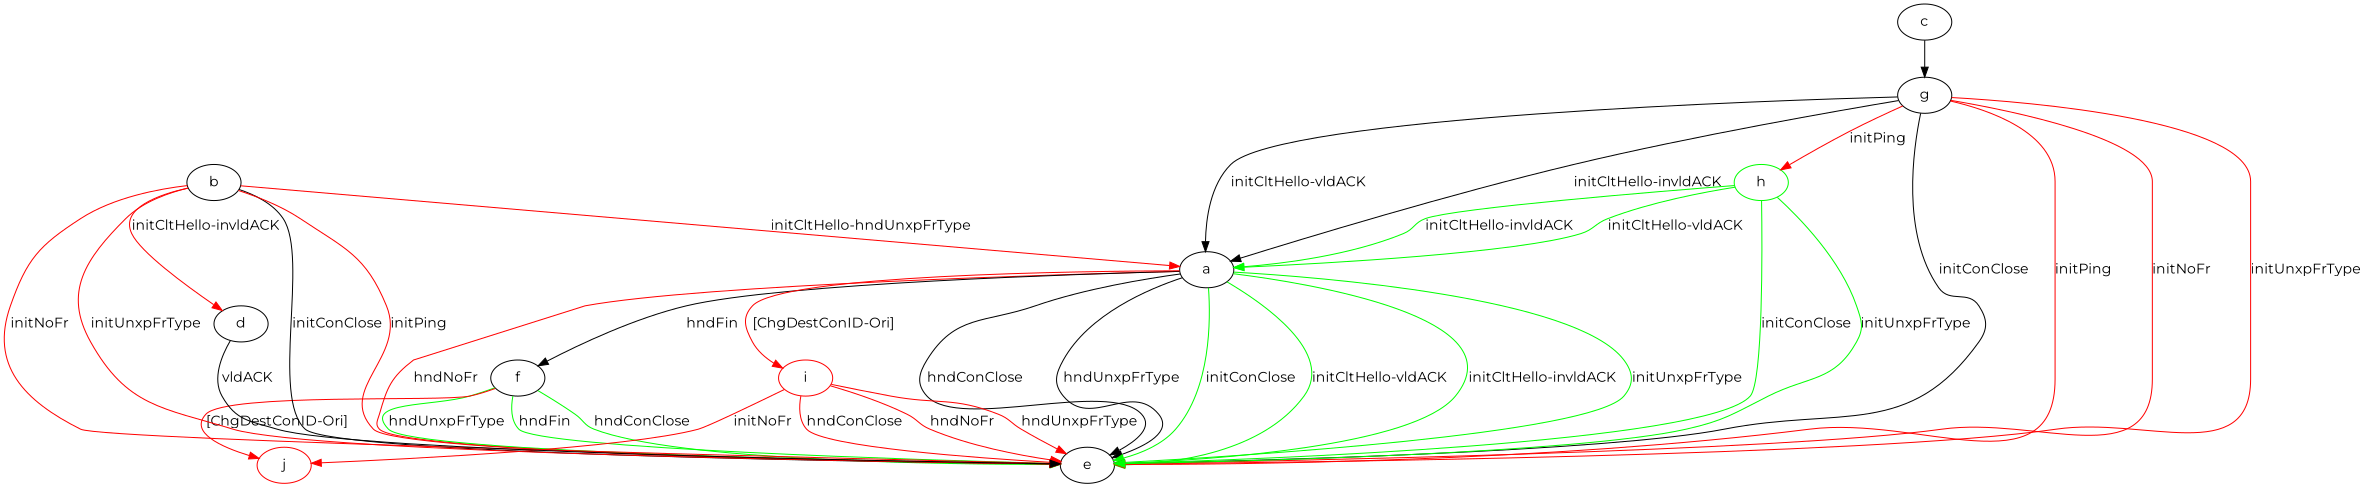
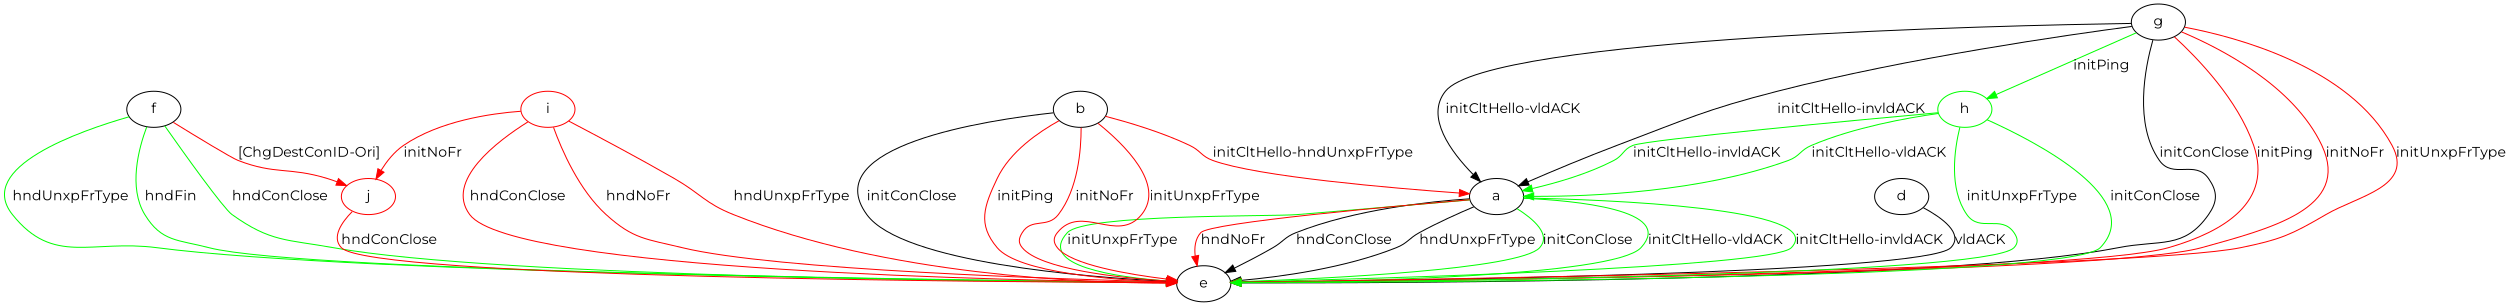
(1925, 22) -> none
(1845, 134) -> (2066, 64)
(139, 244) -> none
none -> (732, 277)
(929, 277) -> none
(745, 296) -> none
